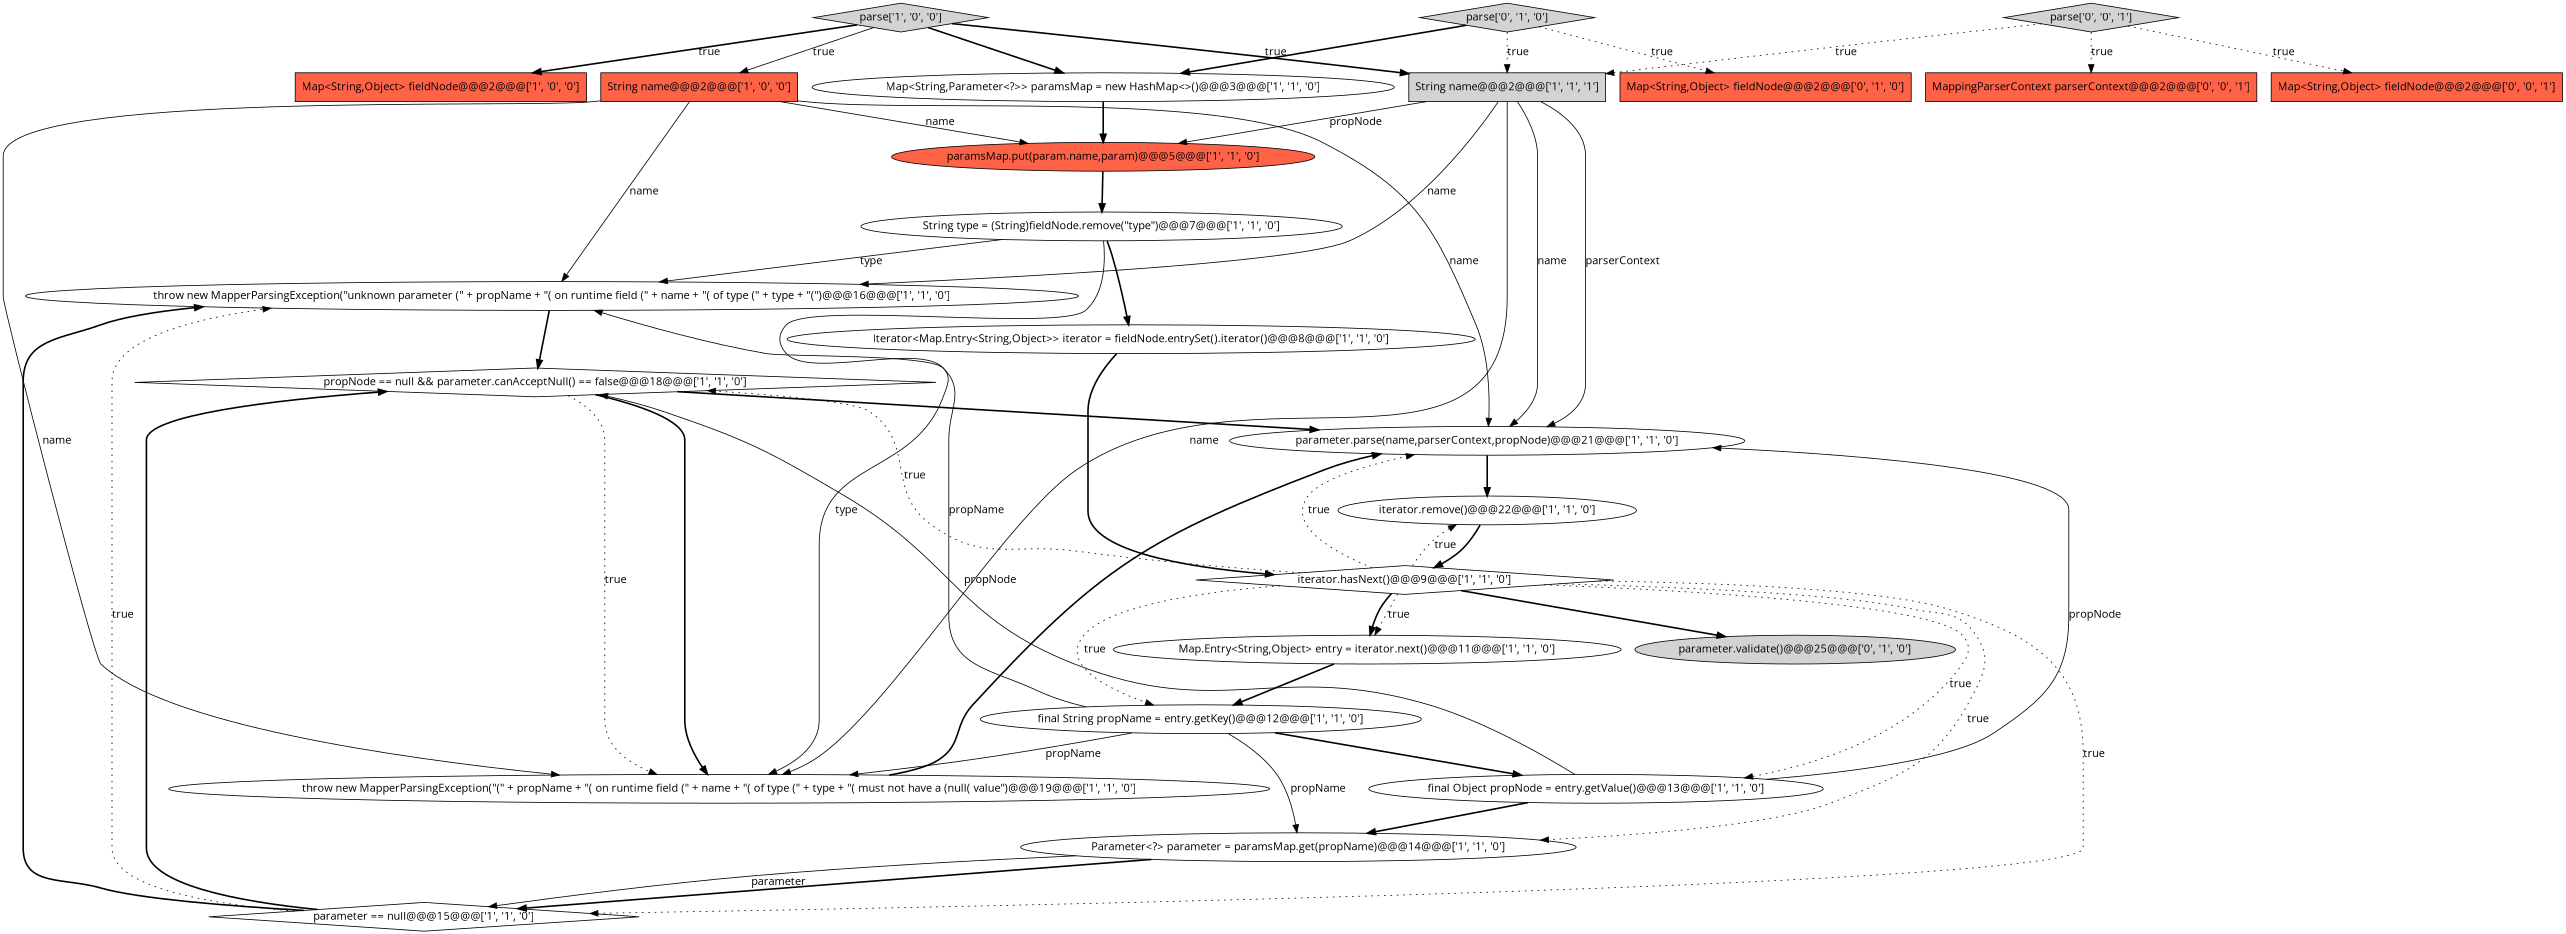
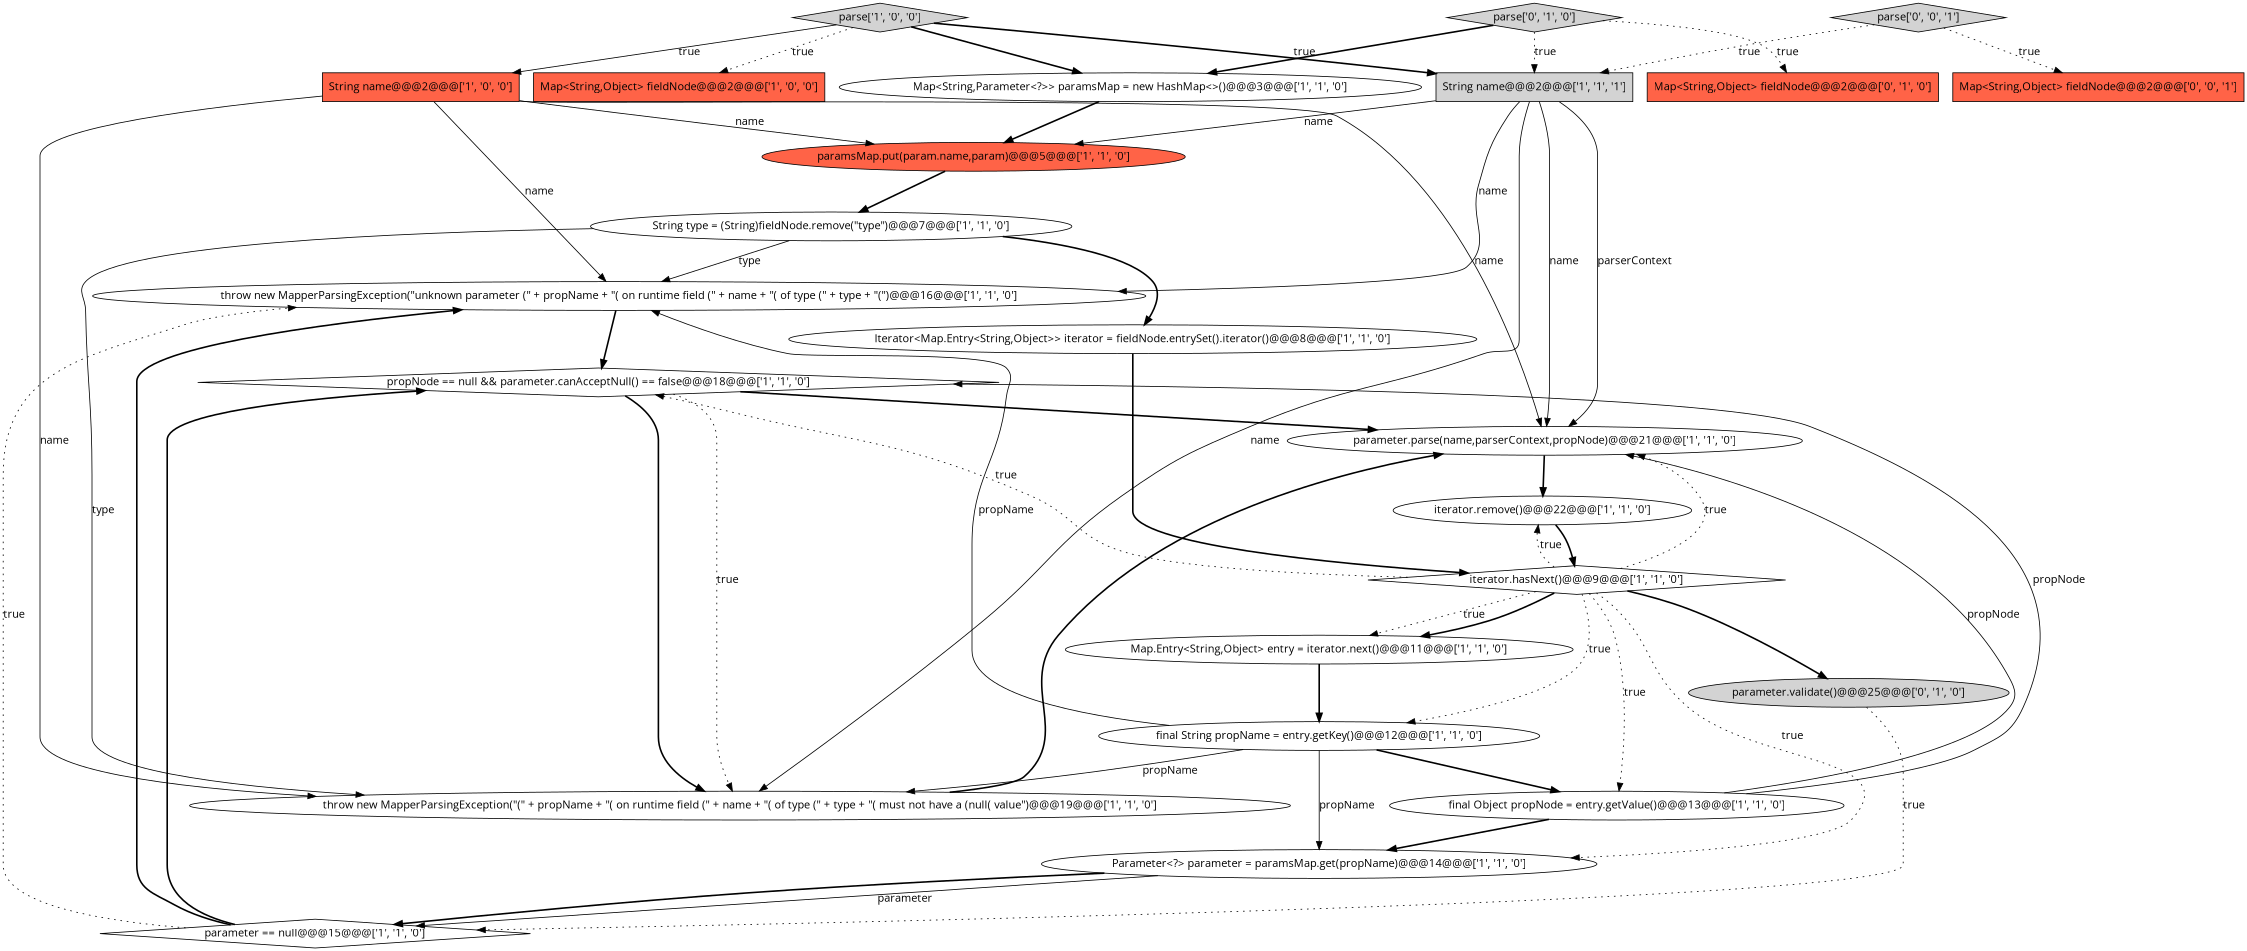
(699, 48) -> (790, 49)
(2091, 87) -> none
(1356, 122) -> (1319, 122)
(1672, 885) -> (1280, 910)
